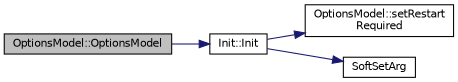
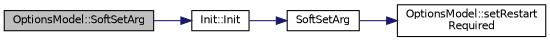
(281, 37) -> (373, 21)
(88, 44) -> (79, 21)
